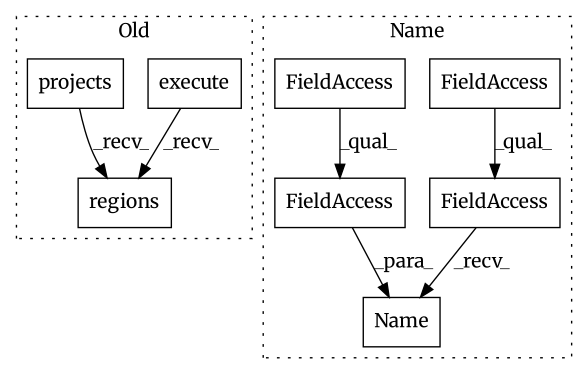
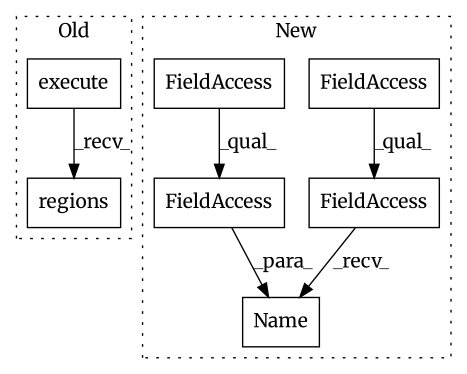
(417, 32) -> (297, 32)
(75, 84) -> none
